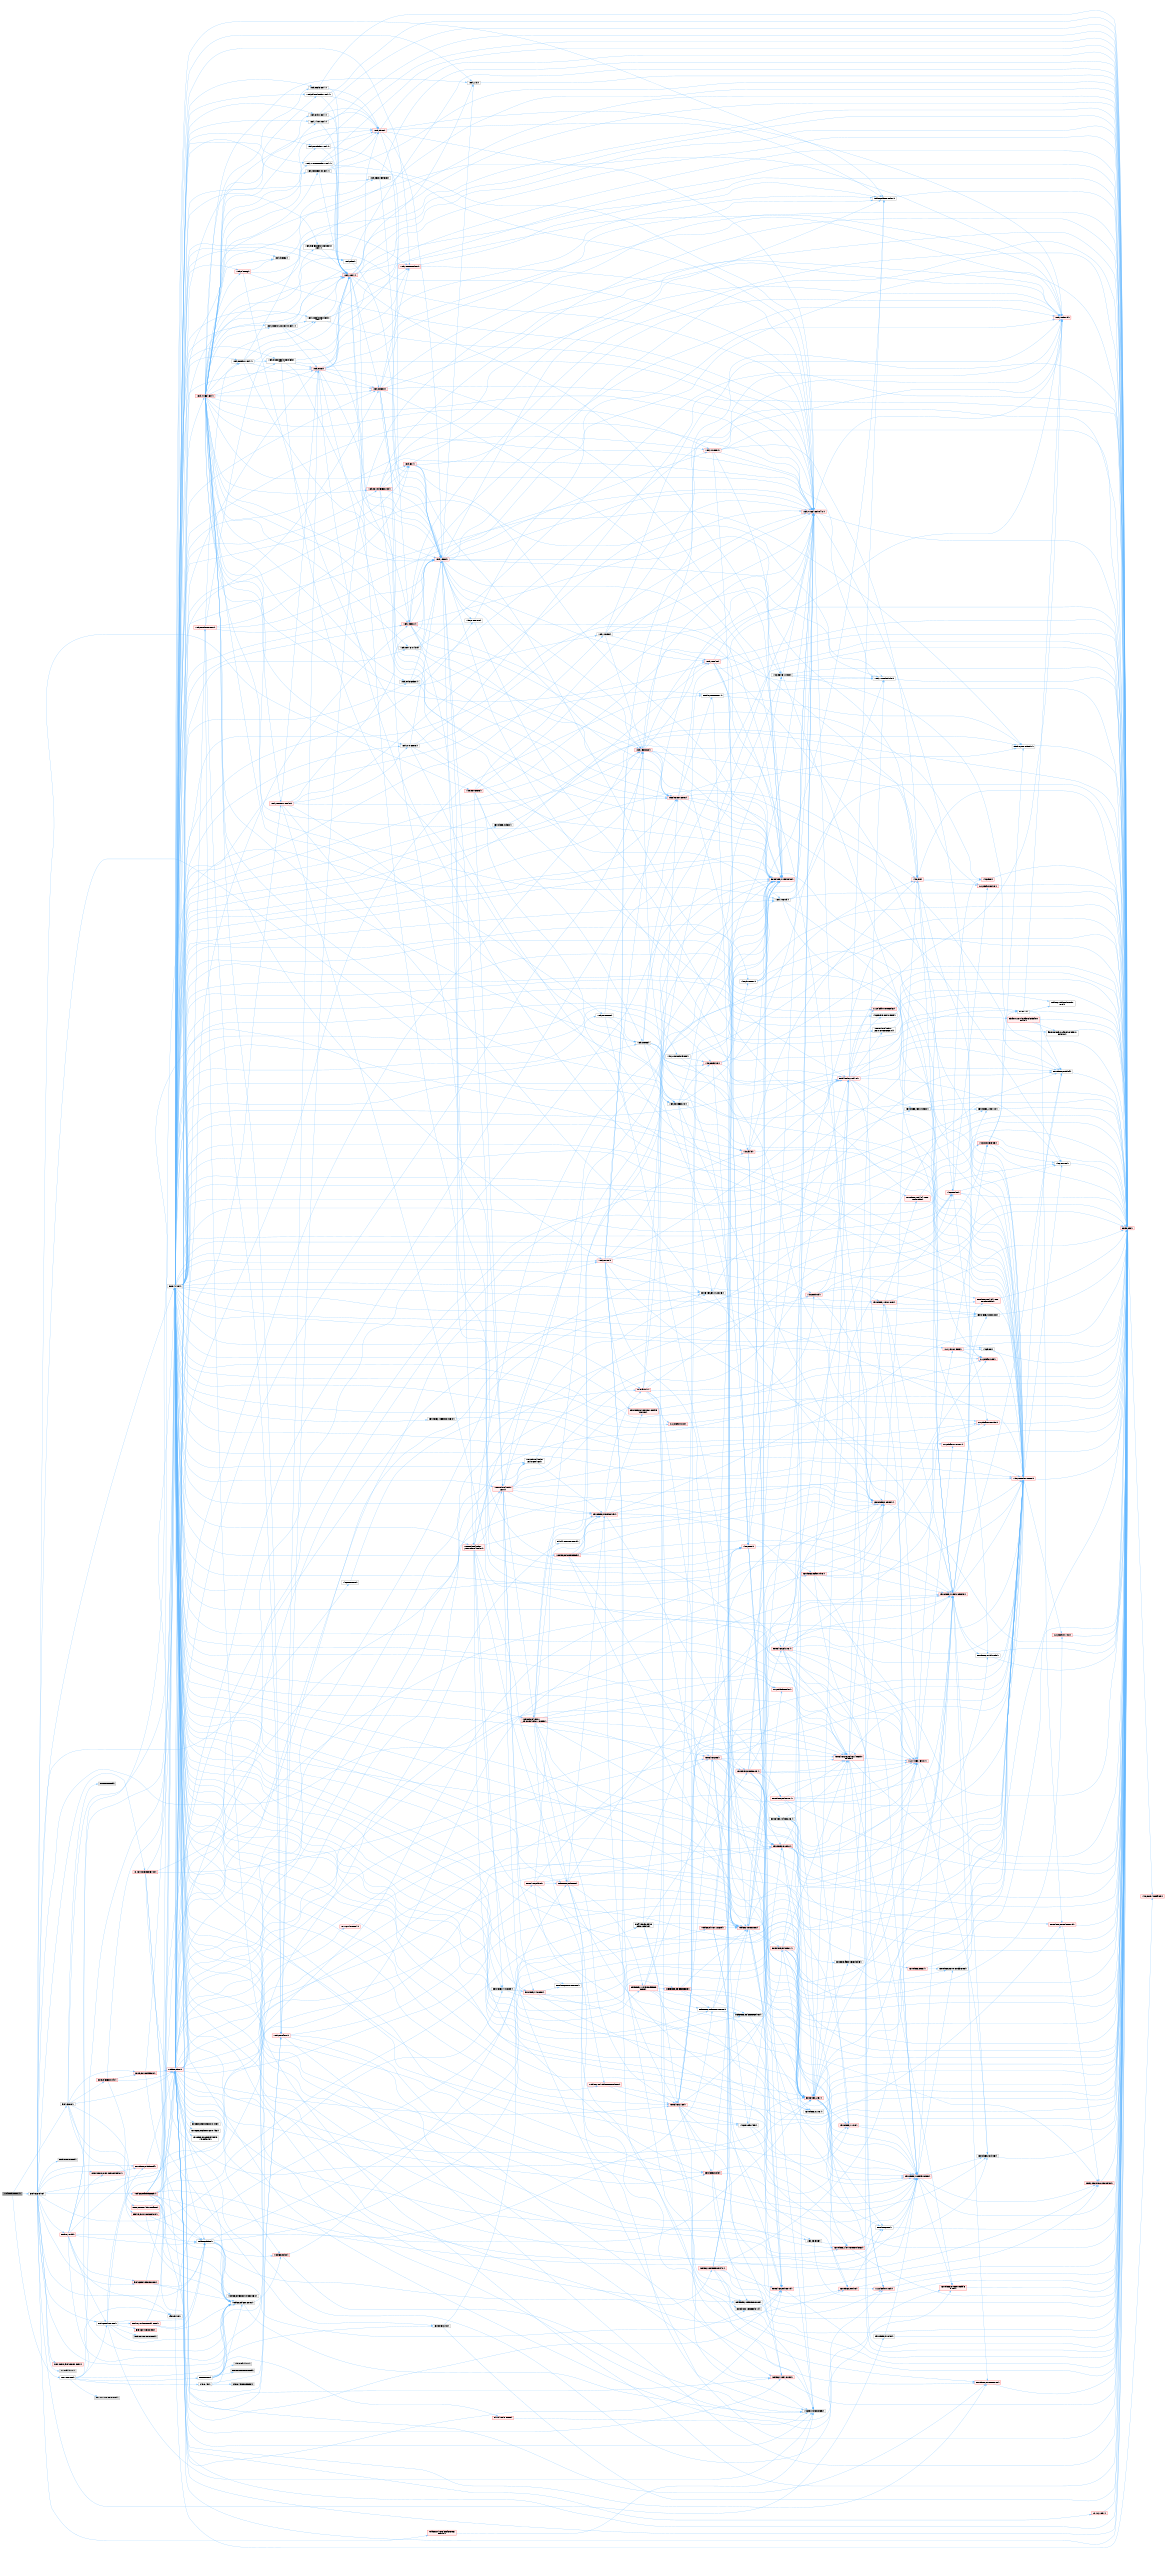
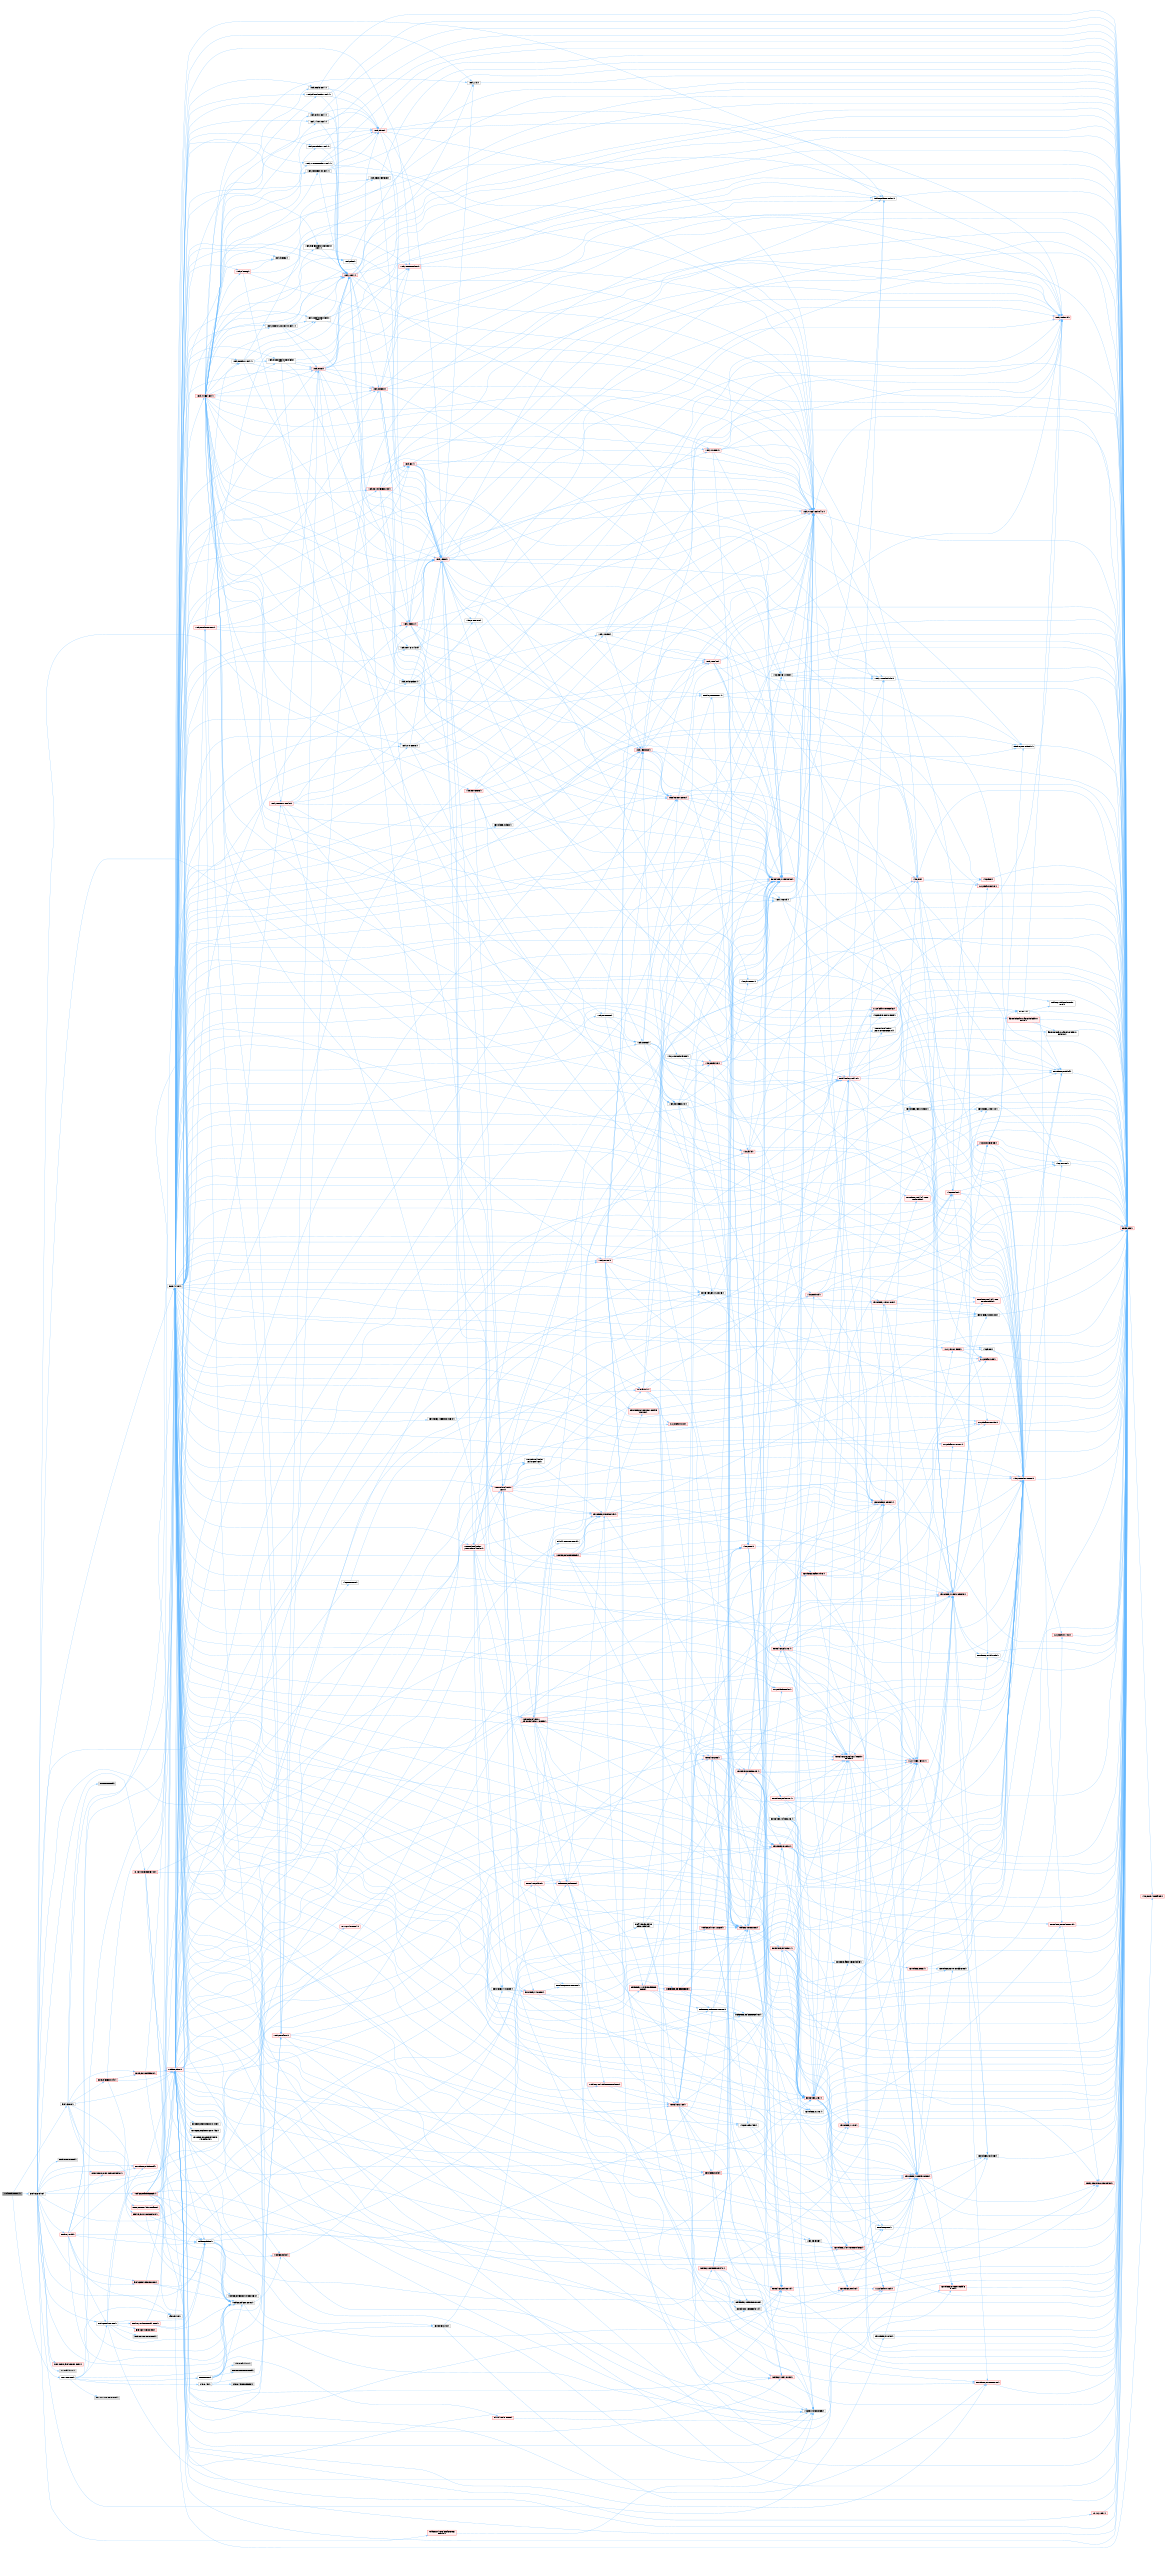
(1023, 1020) -> (1023, 1020)
